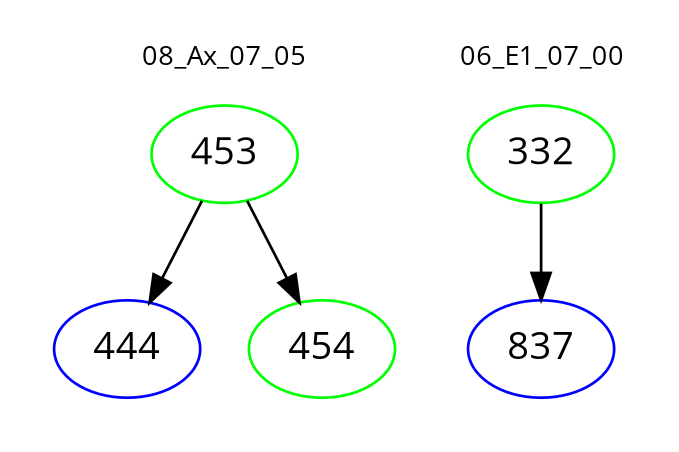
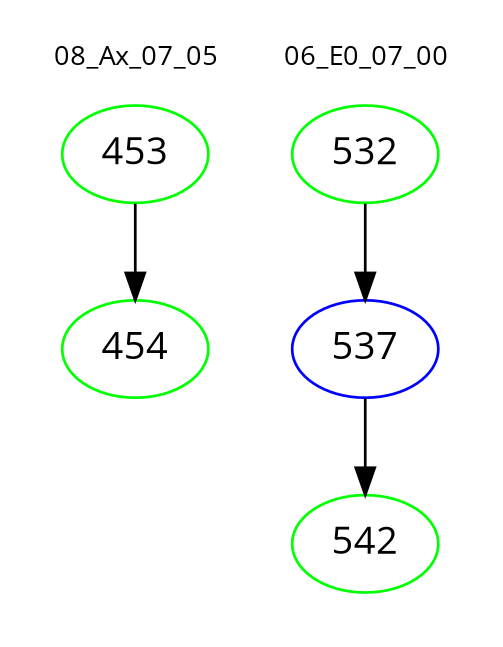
(542, 58) -> (367, 58)
(541, 154) -> (365, 154)
(127, 349) -> none
(541, 349) -> (365, 349)
none -> (365, 544)
